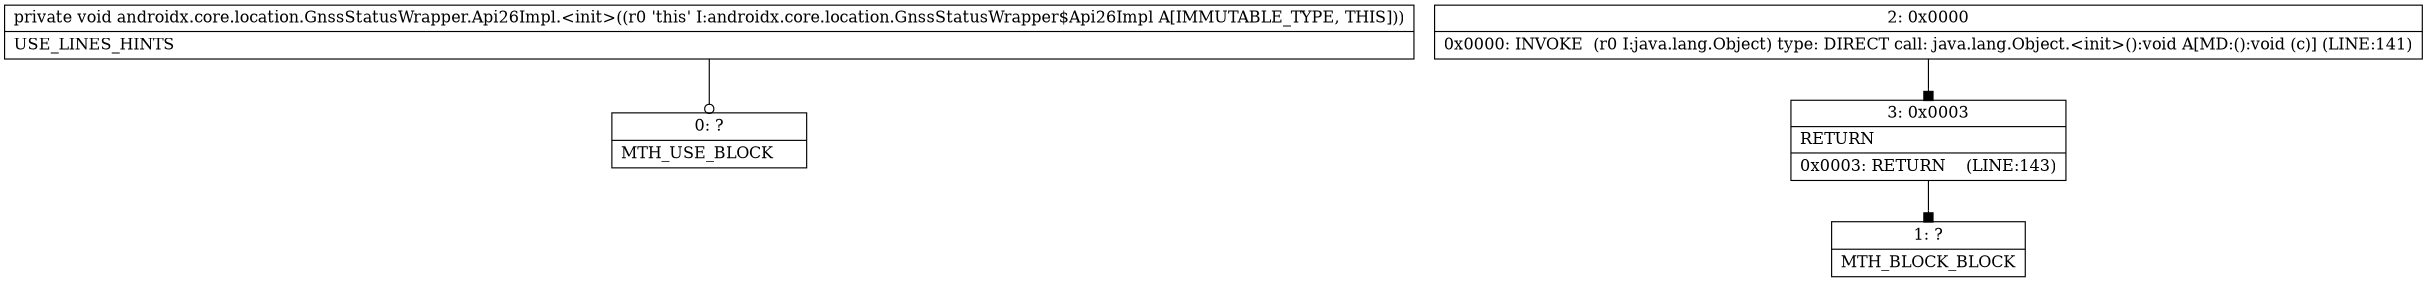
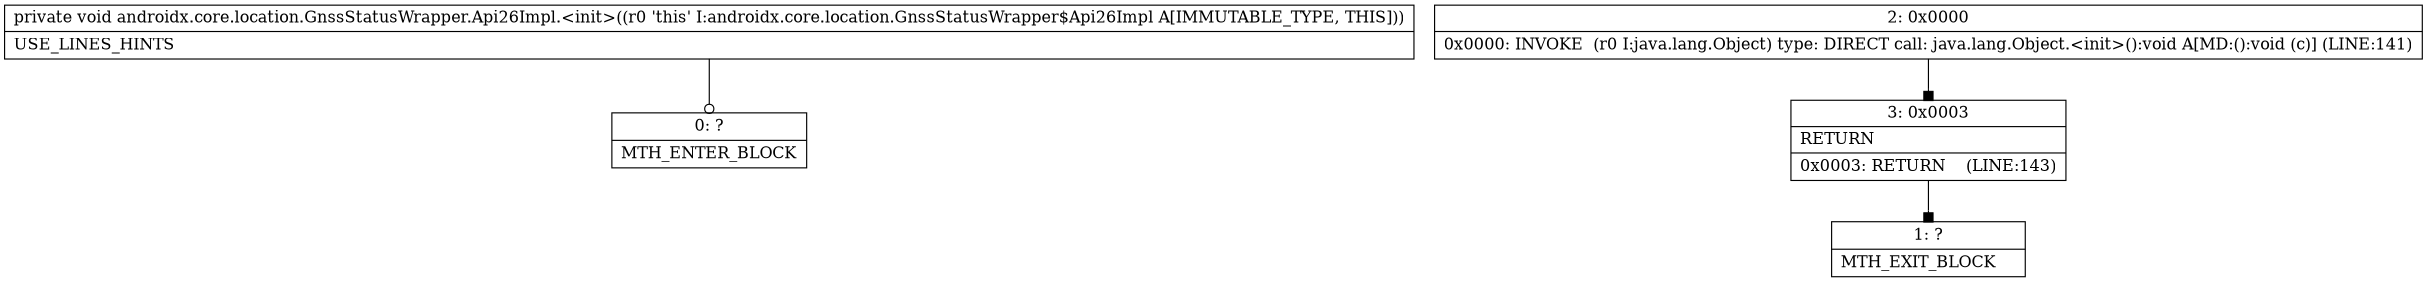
(697, 154) -> (709, 154)
(1928, 262) -> (1919, 262)
